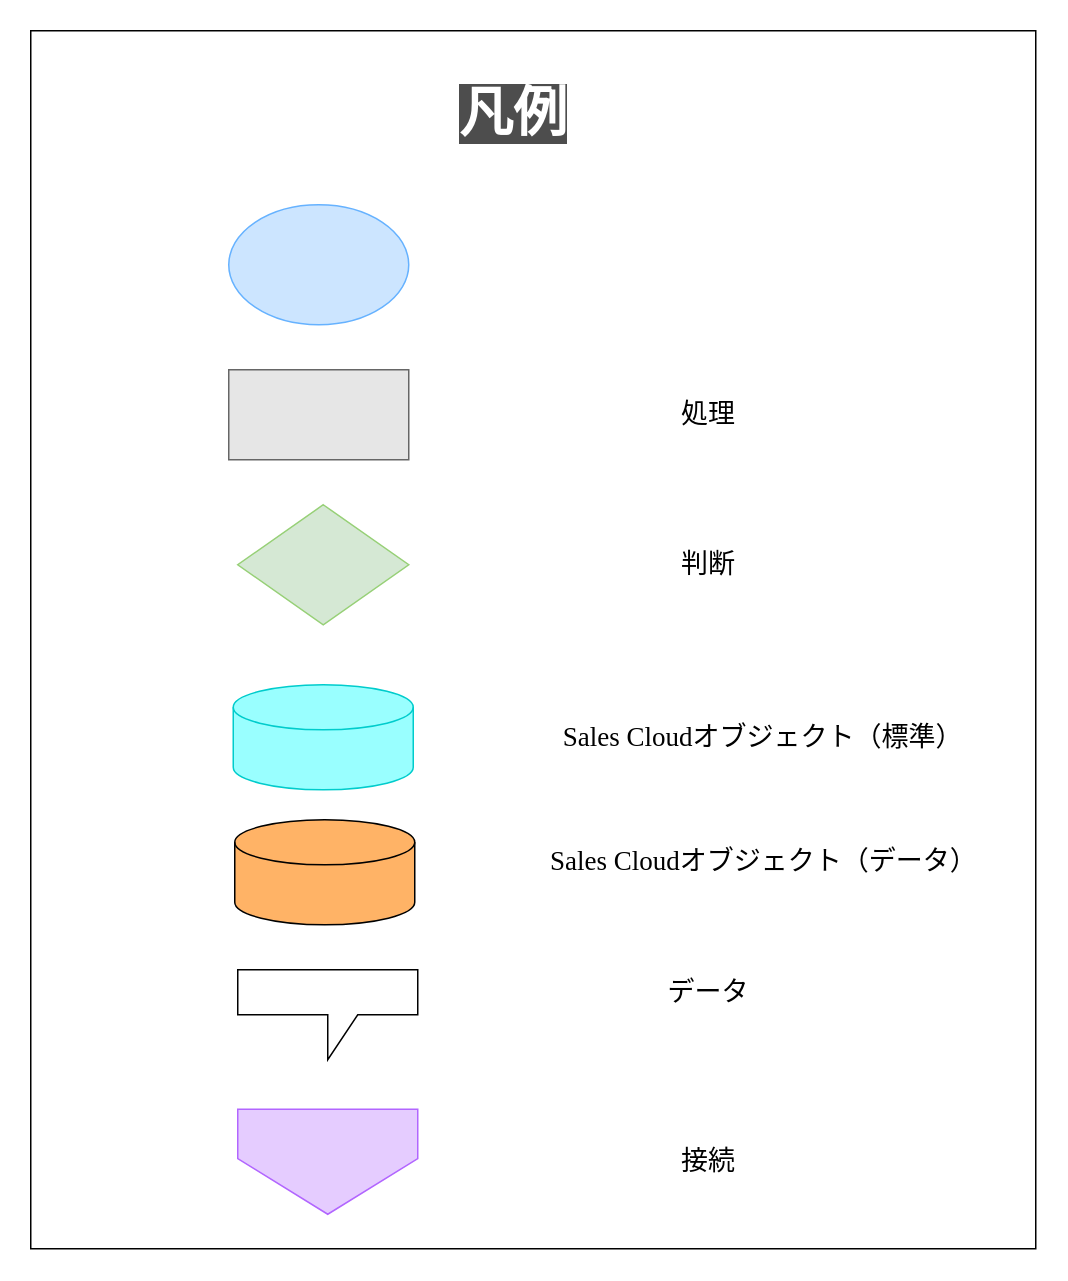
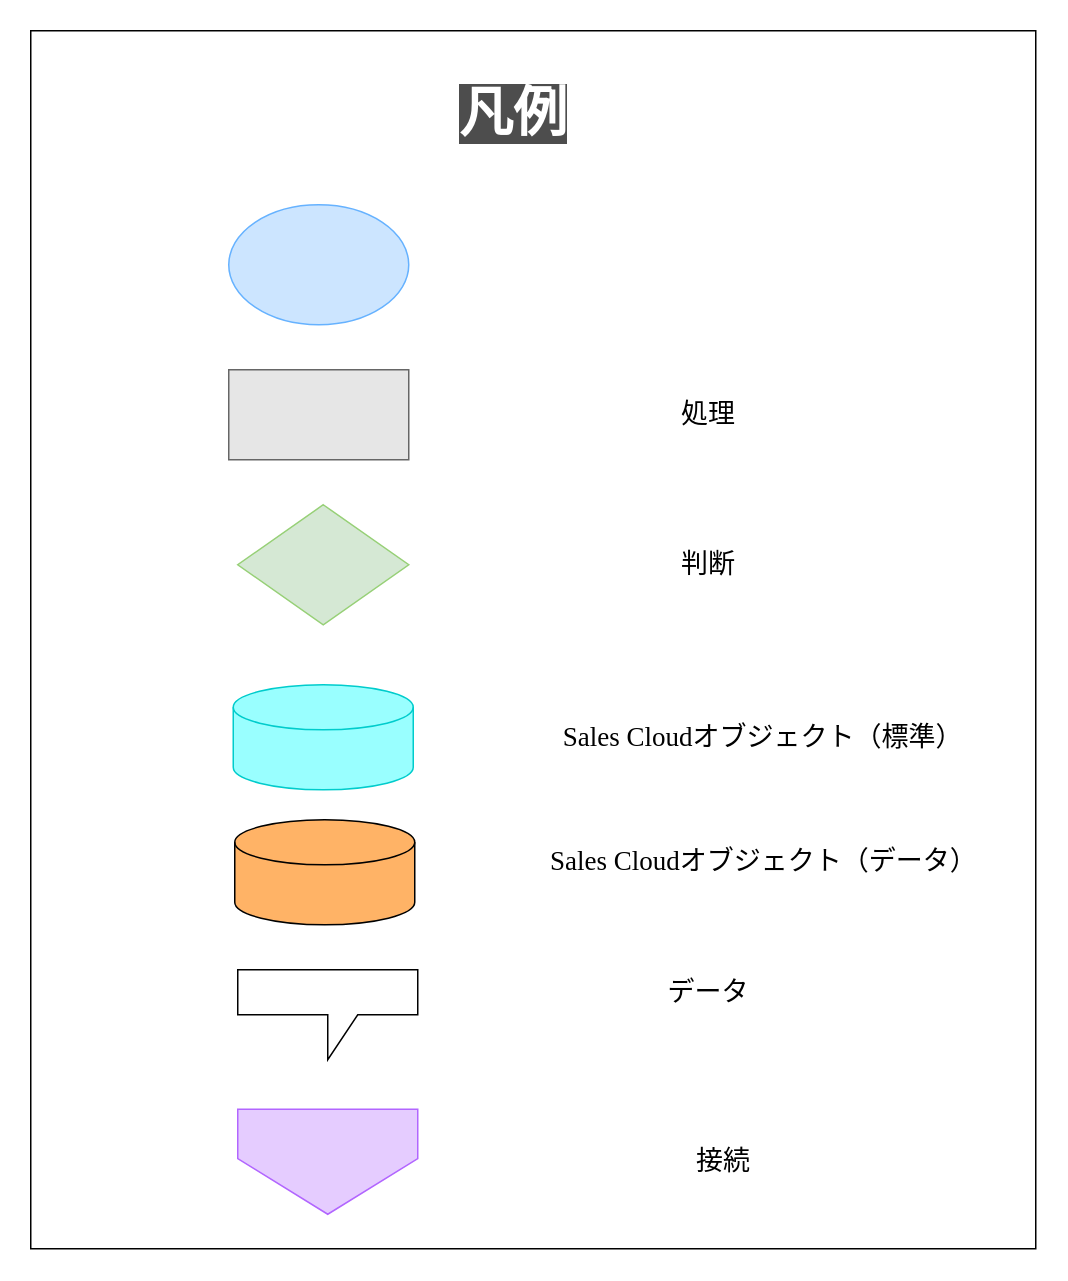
(709, 1162) -> (724, 1162)
